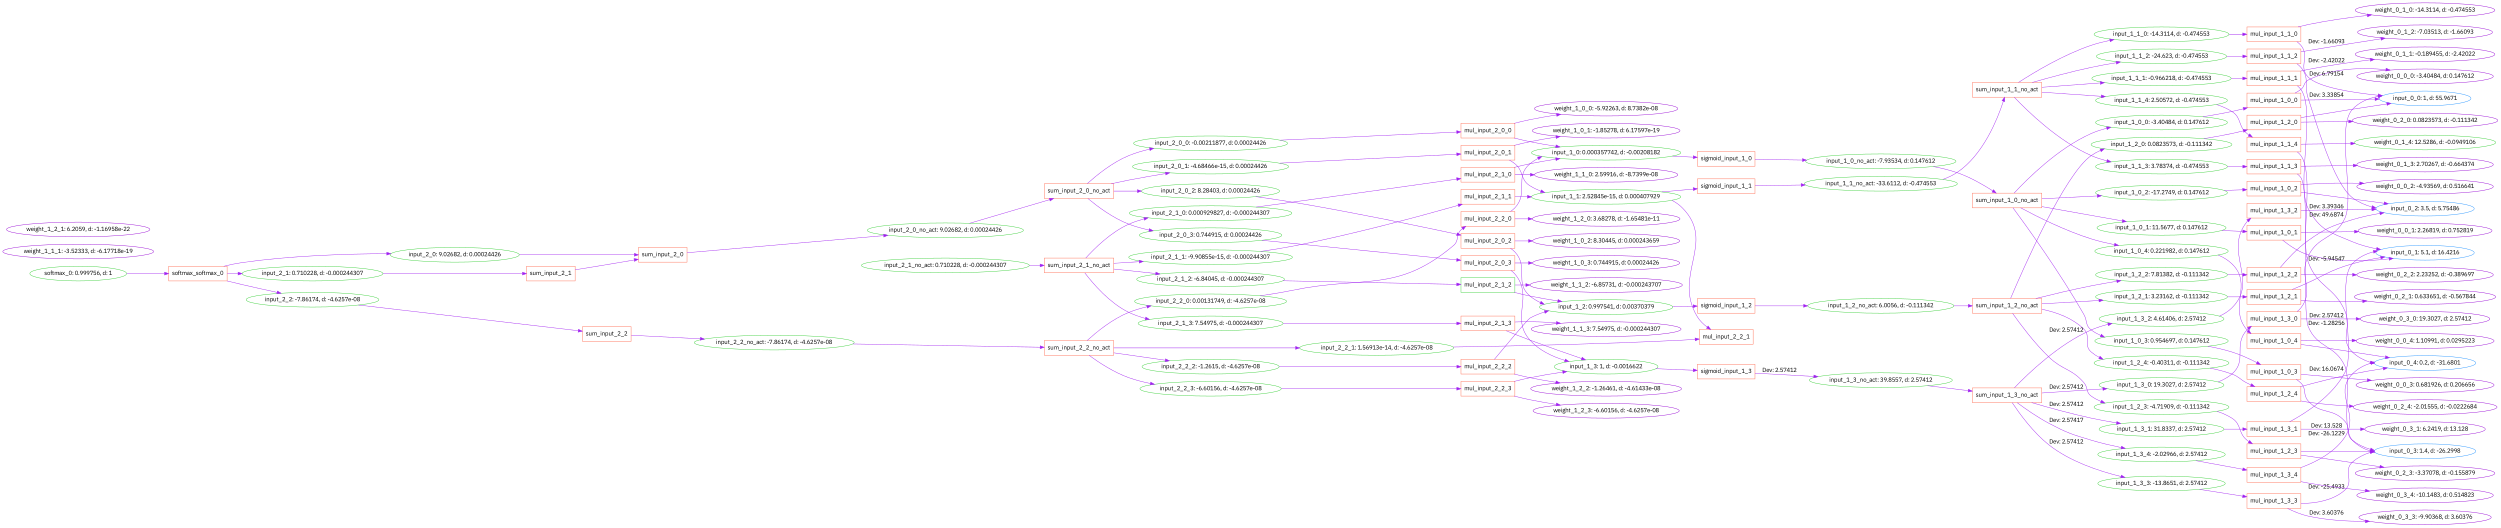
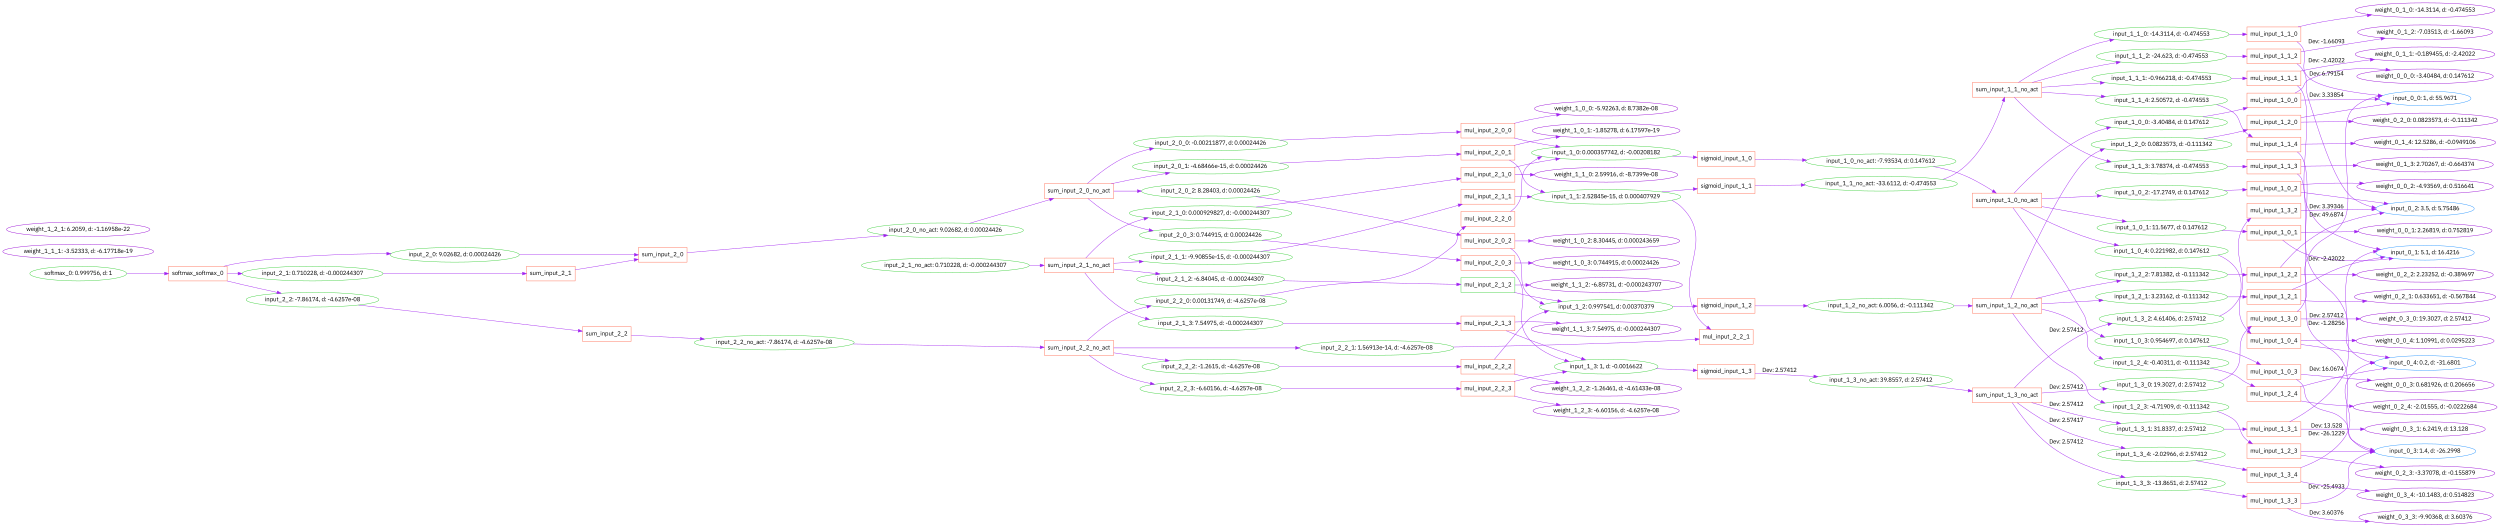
(2425, 143) -> (2425, 143)
(1606, 219) -> none
(2327, 259) -> (2327, 259)
